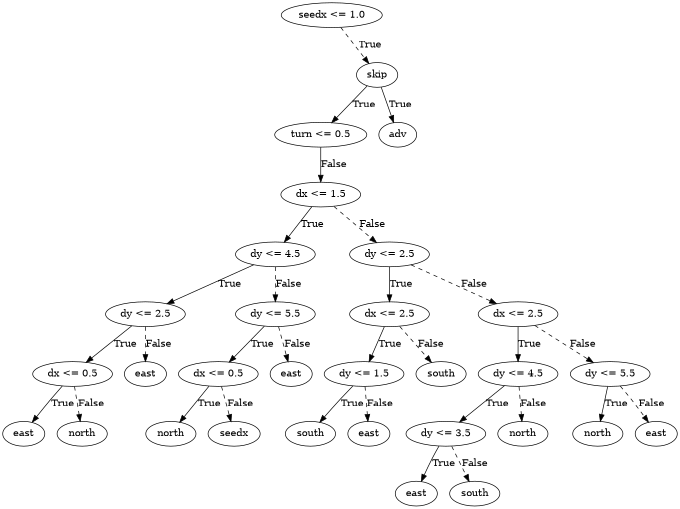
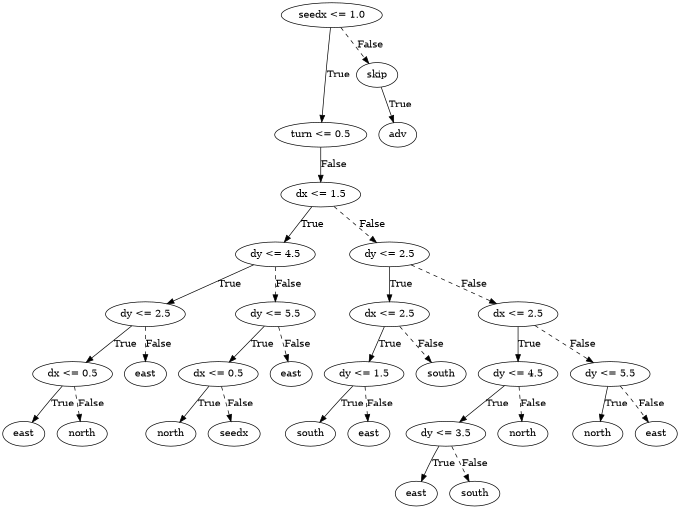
(370, 45) -> (370, 45)
(352, 102) -> (326, 71)
